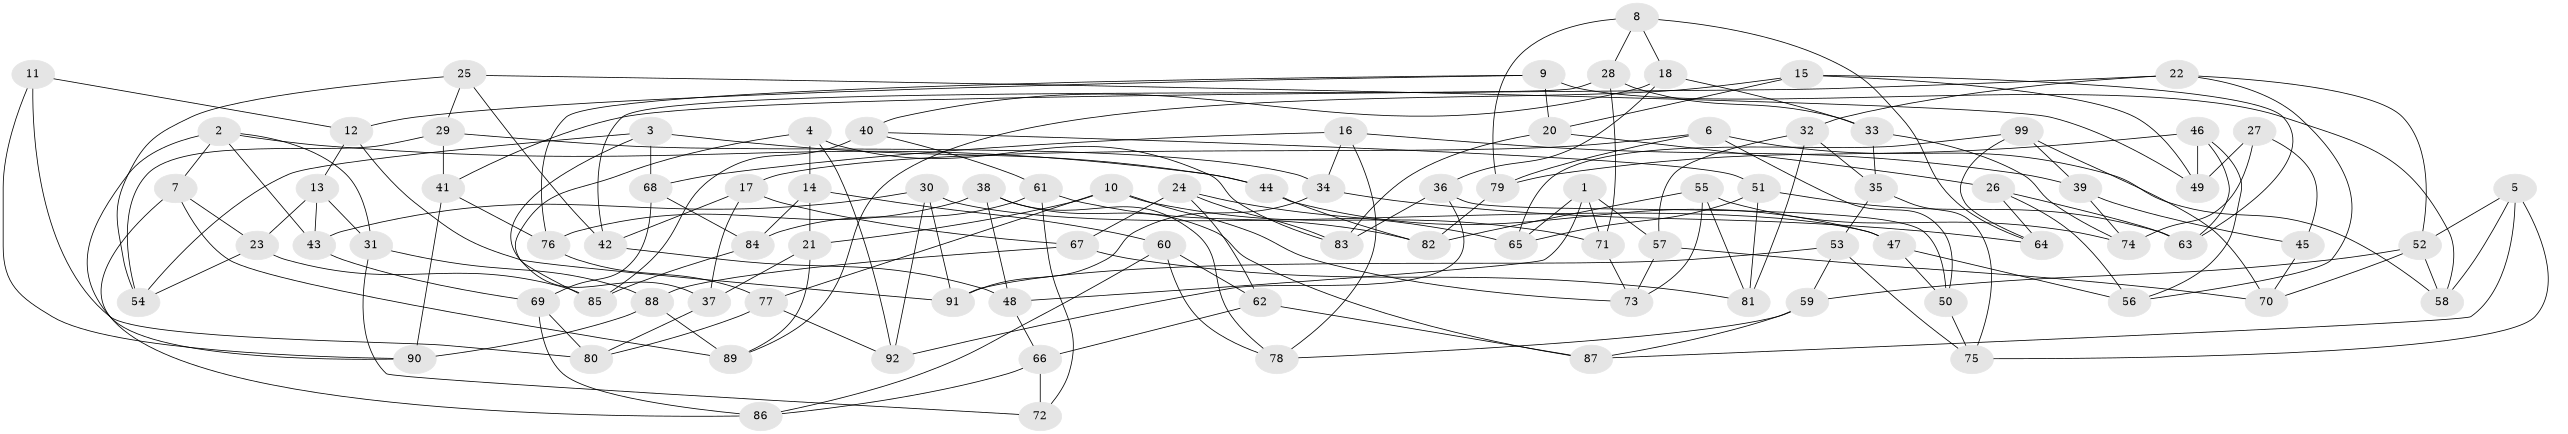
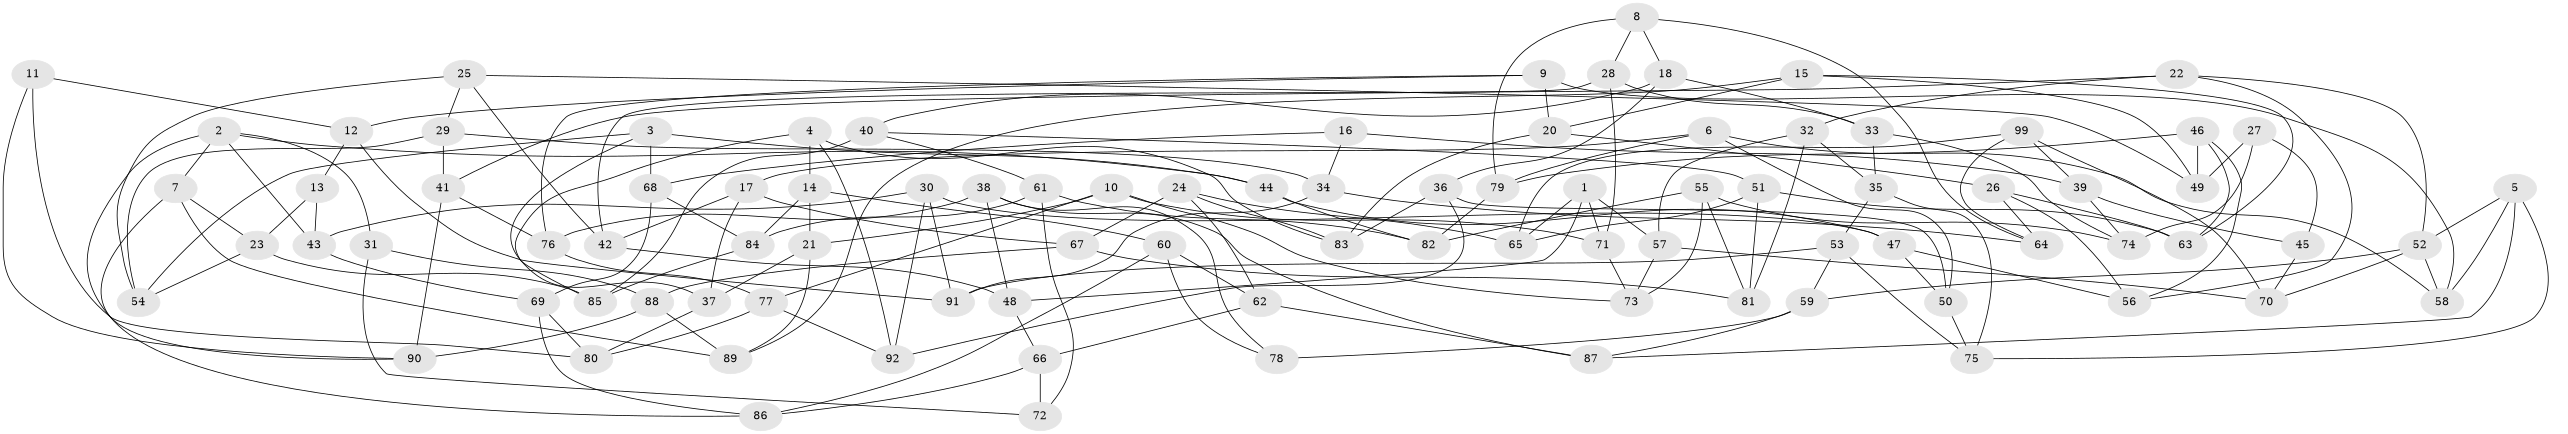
(344, 217) -> none
(1372, 255) -> none
